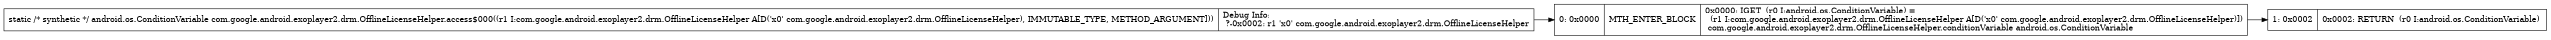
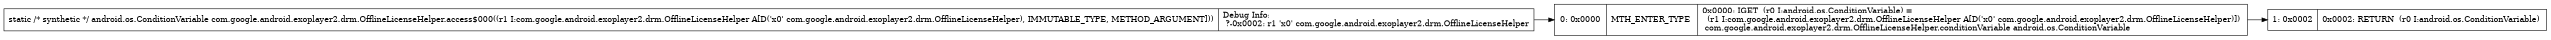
(1652, 20) -> (1651, 20)
